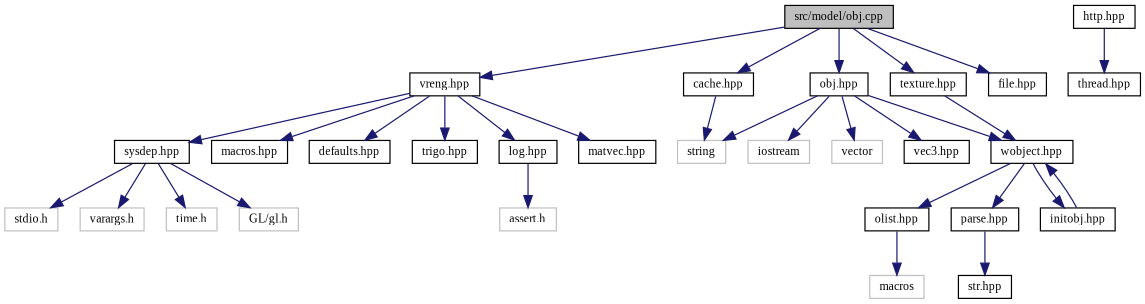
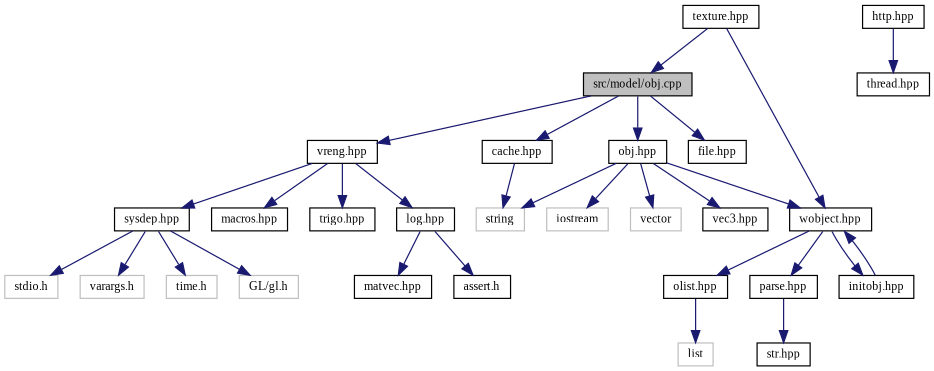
(879, 47) -> (684, 47)
(525, 116) -> (412, 248)
(350, 152) -> none
(528, 219) -> (482, 287)
(897, 287) -> (696, 354)
